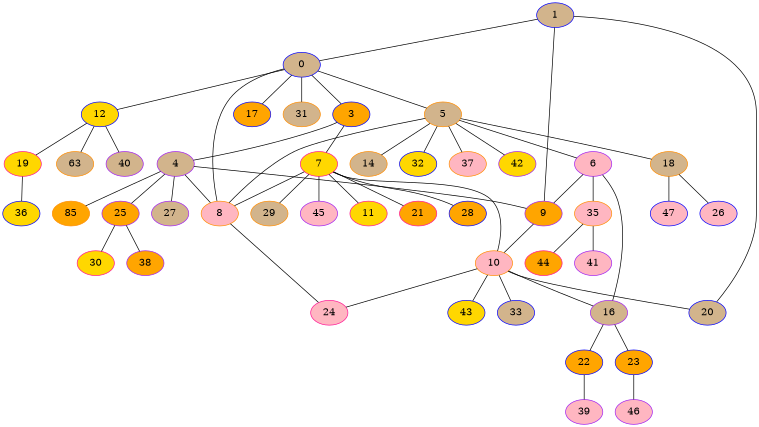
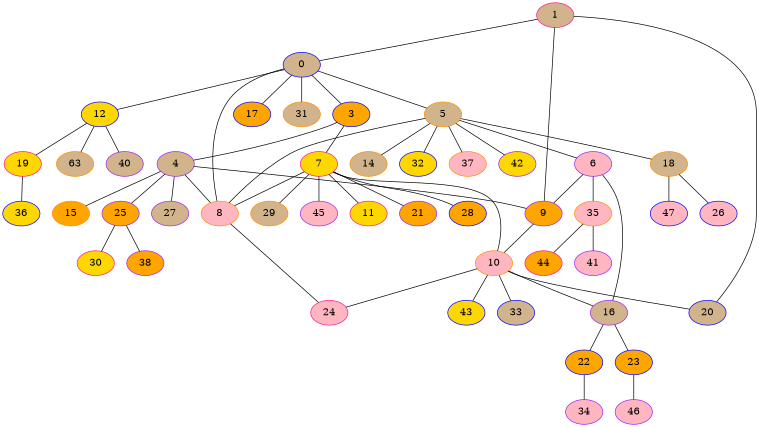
(555, 15) -> (555, 15)
(71, 214) -> (71, 214)
(418, 214) -> (418, 214)
(584, 412) -> (584, 412)
